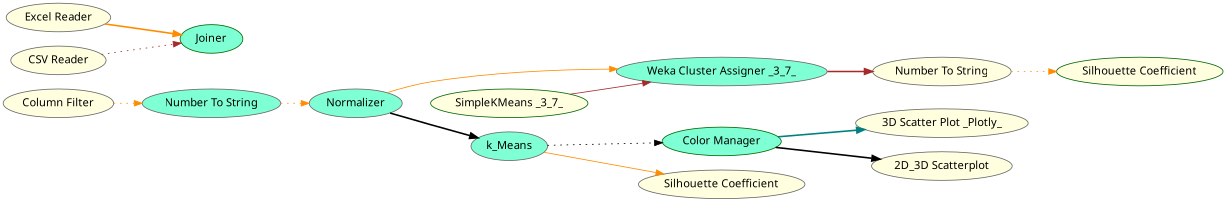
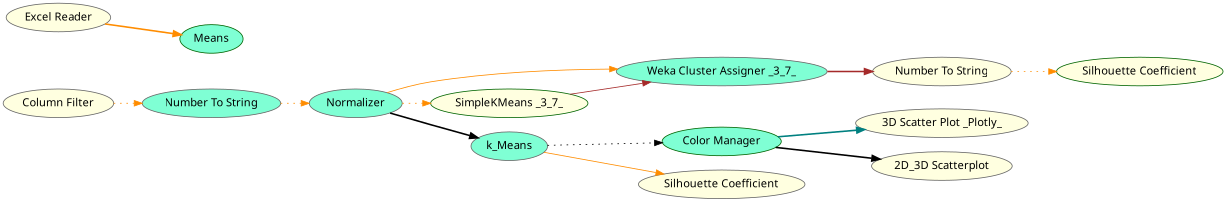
(211, 39) -> (211, 39)
(58, 60) -> none
none -> (413, 103)
